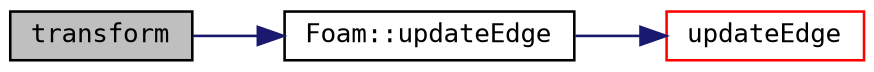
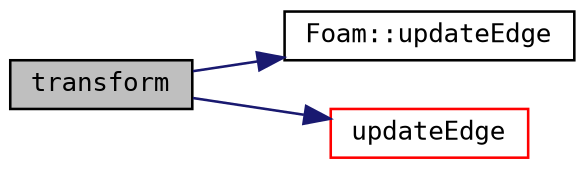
(608, 36) -> (248, 106)
